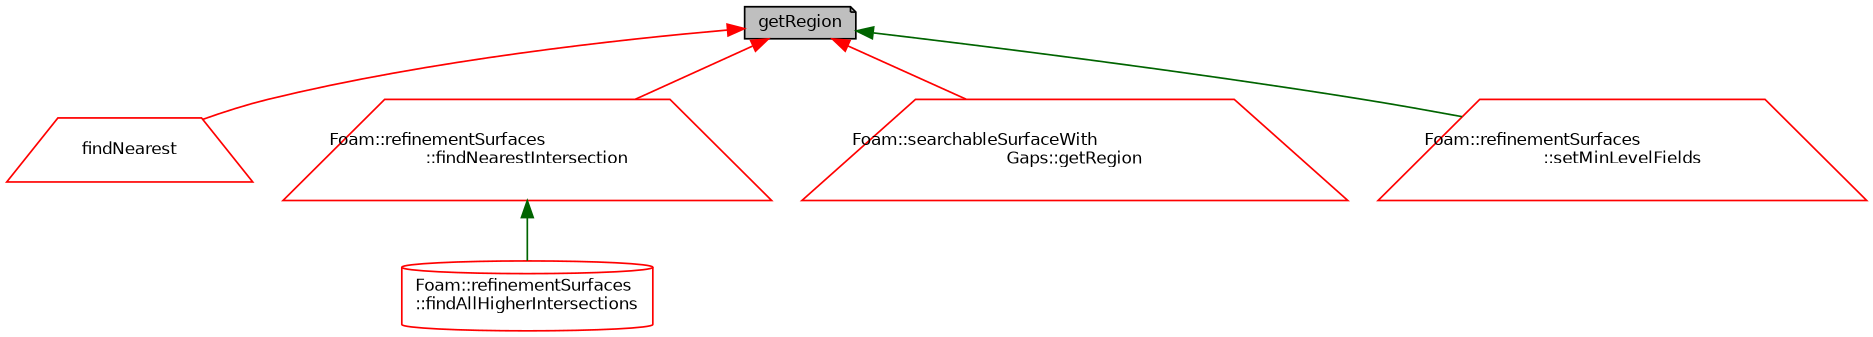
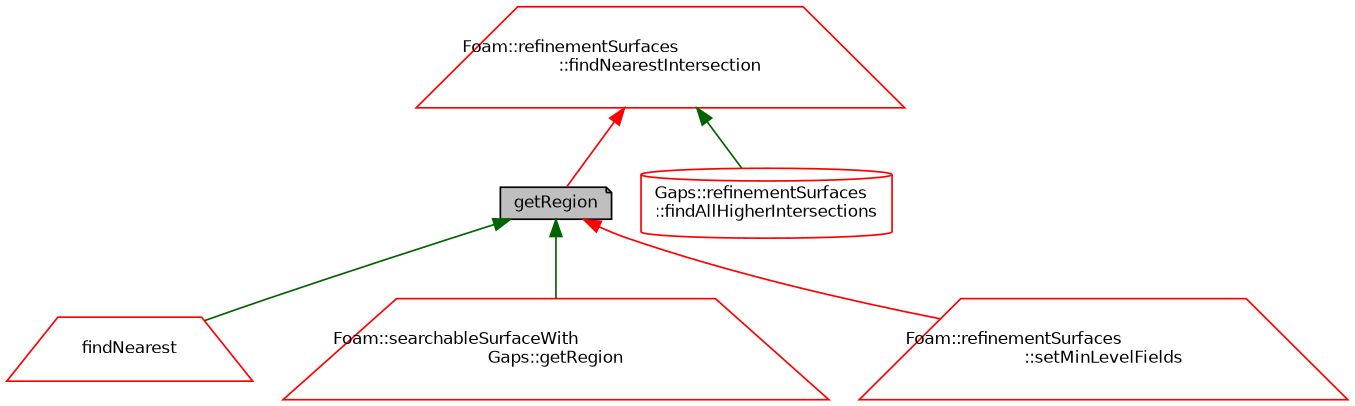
(463, 62) -> (349, 271)
(1168, 71) -> (768, 280)
(694, 73) -> (590, 154)
(907, 73) -> (556, 268)
(527, 296) -> (767, 203)
